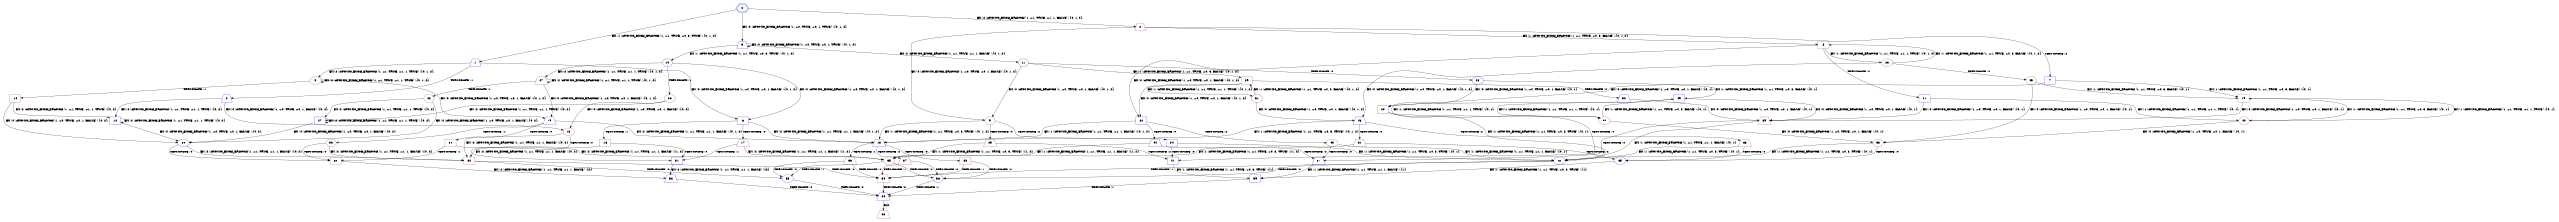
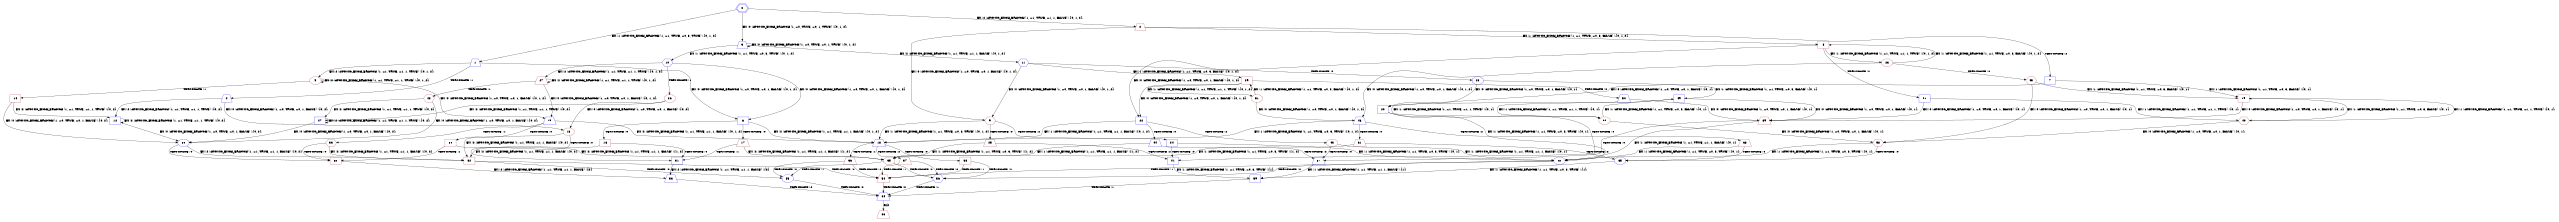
(617, 132) -> (617, 132)
